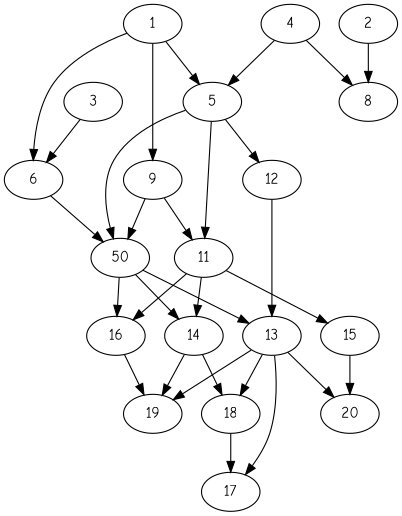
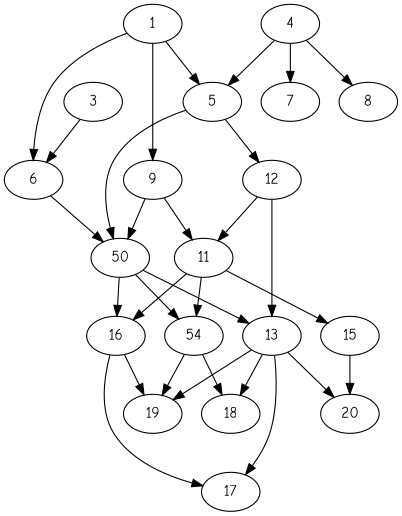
(368, 24) -> none
none -> (290, 102)
(208, 174) -> (242, 215)
(194, 336) -> (194, 336)
(231, 448) -> (118, 439)
